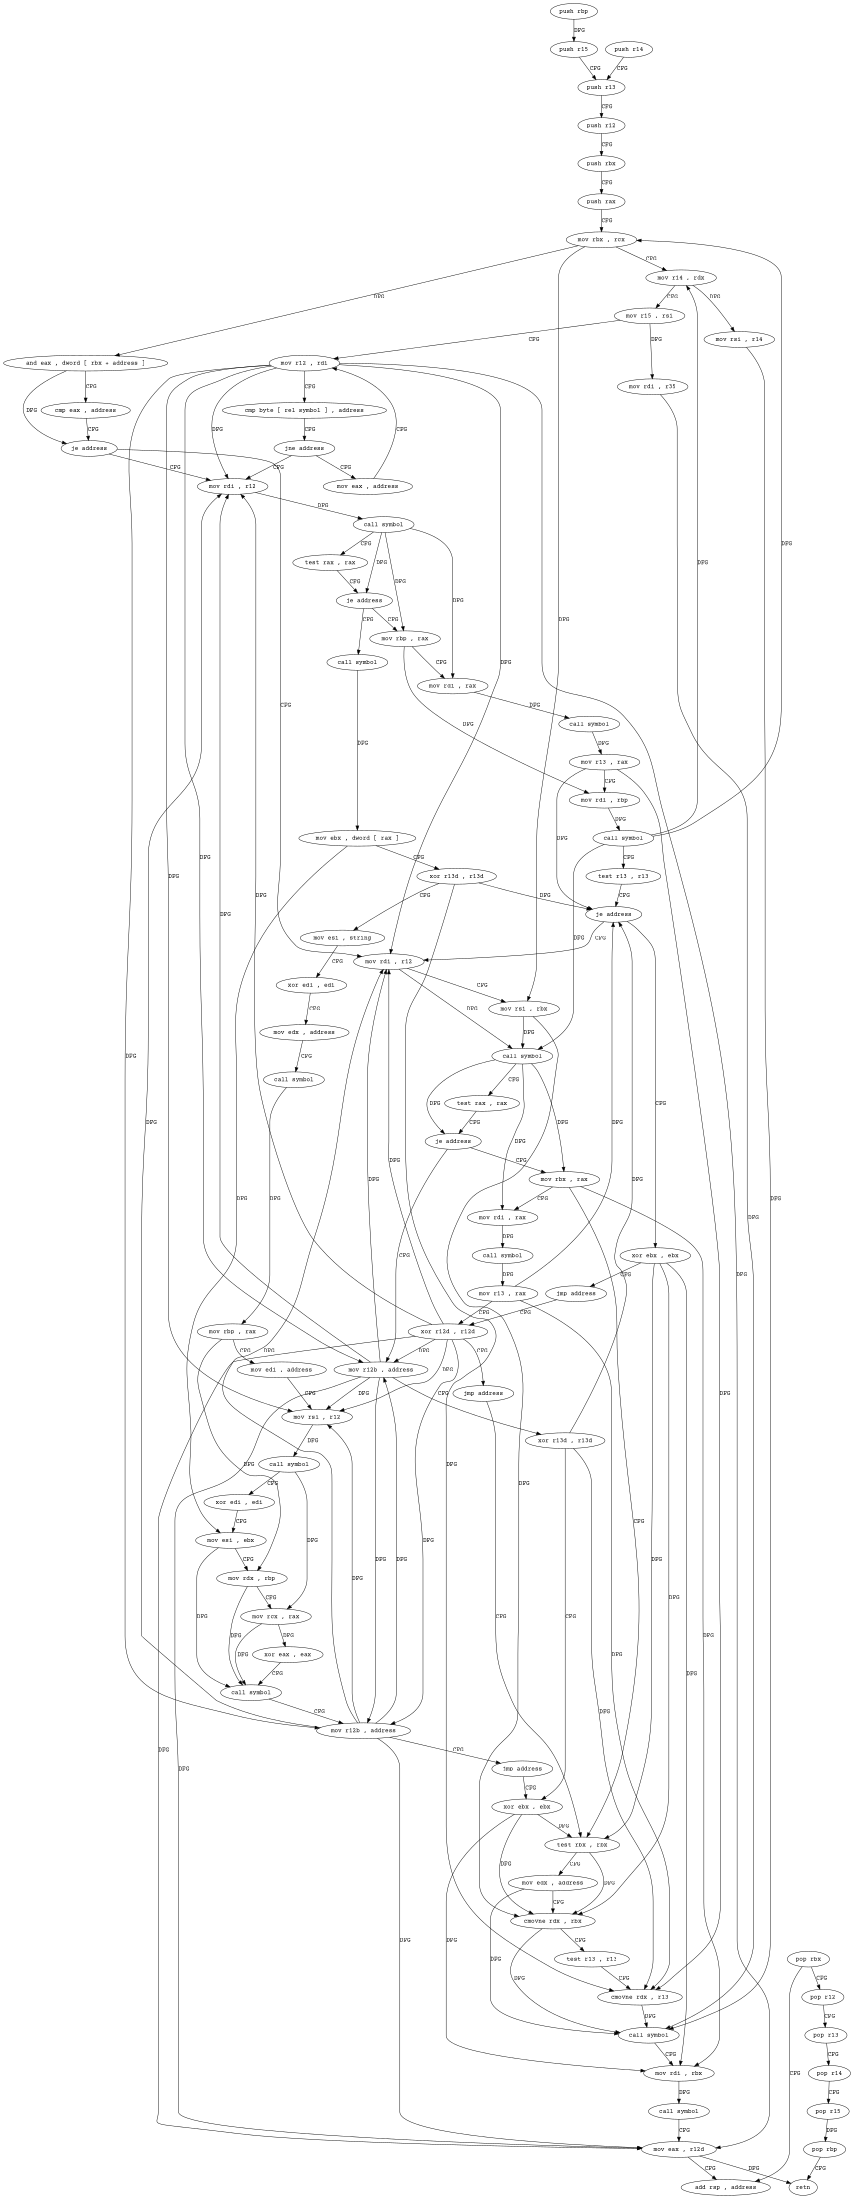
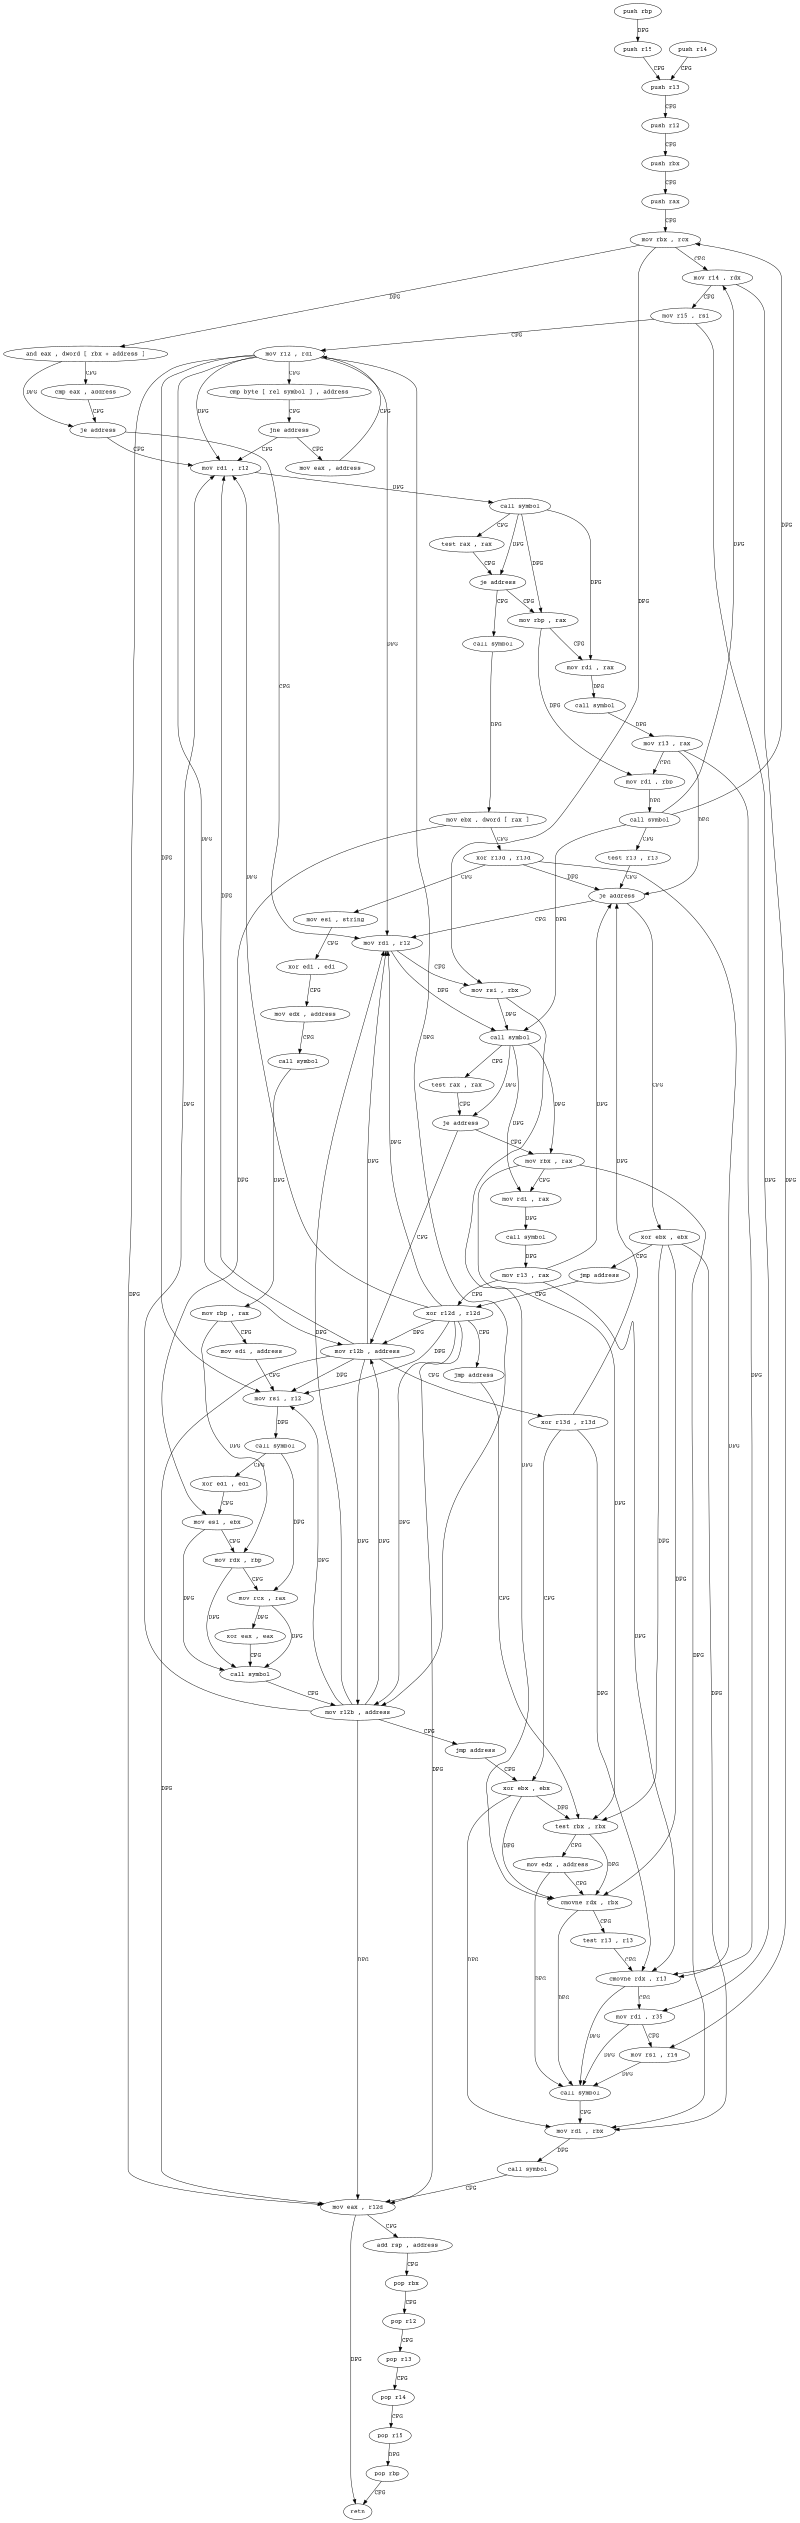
(639, 1521) -> (620, 1503)
none -> (639, 1996)
none -> (646, 2034)
(790, 2080) -> (407, 2262)
